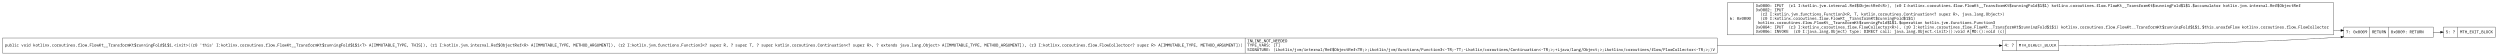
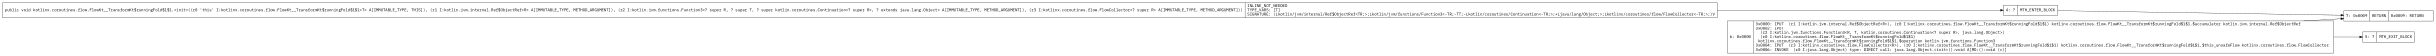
(2437, 32) -> (2347, 37)
(2038, 45) -> (2038, 10)
